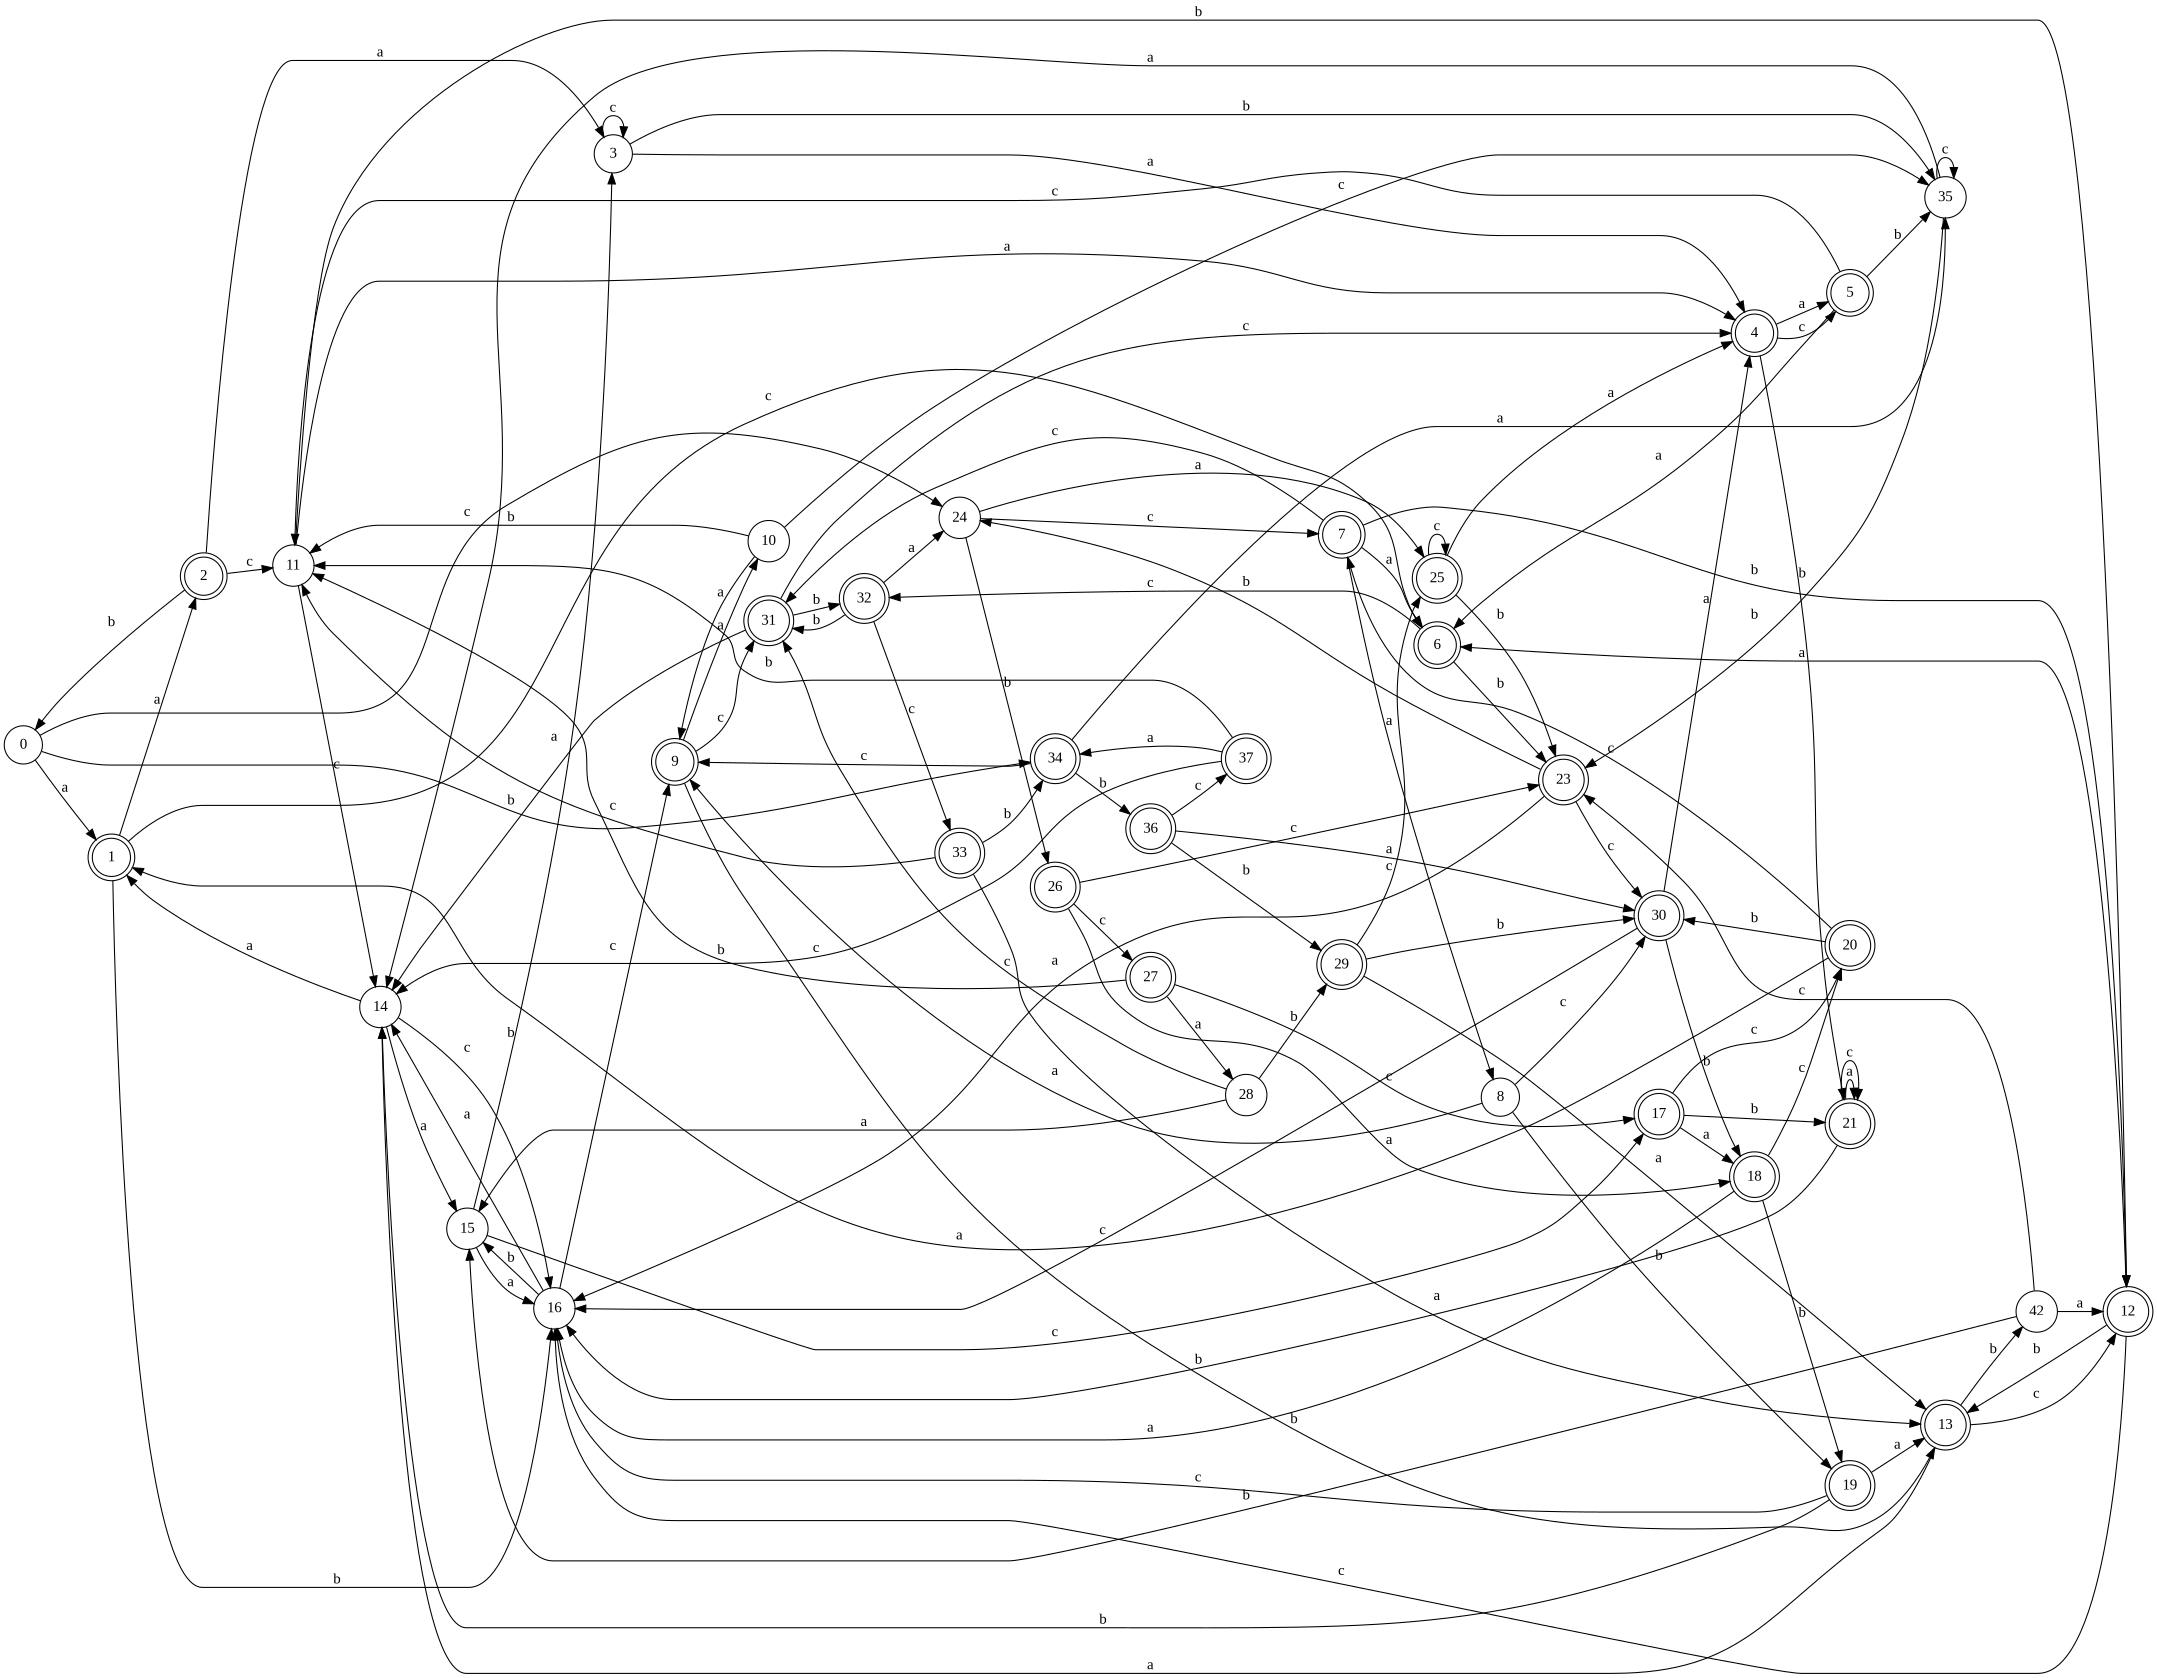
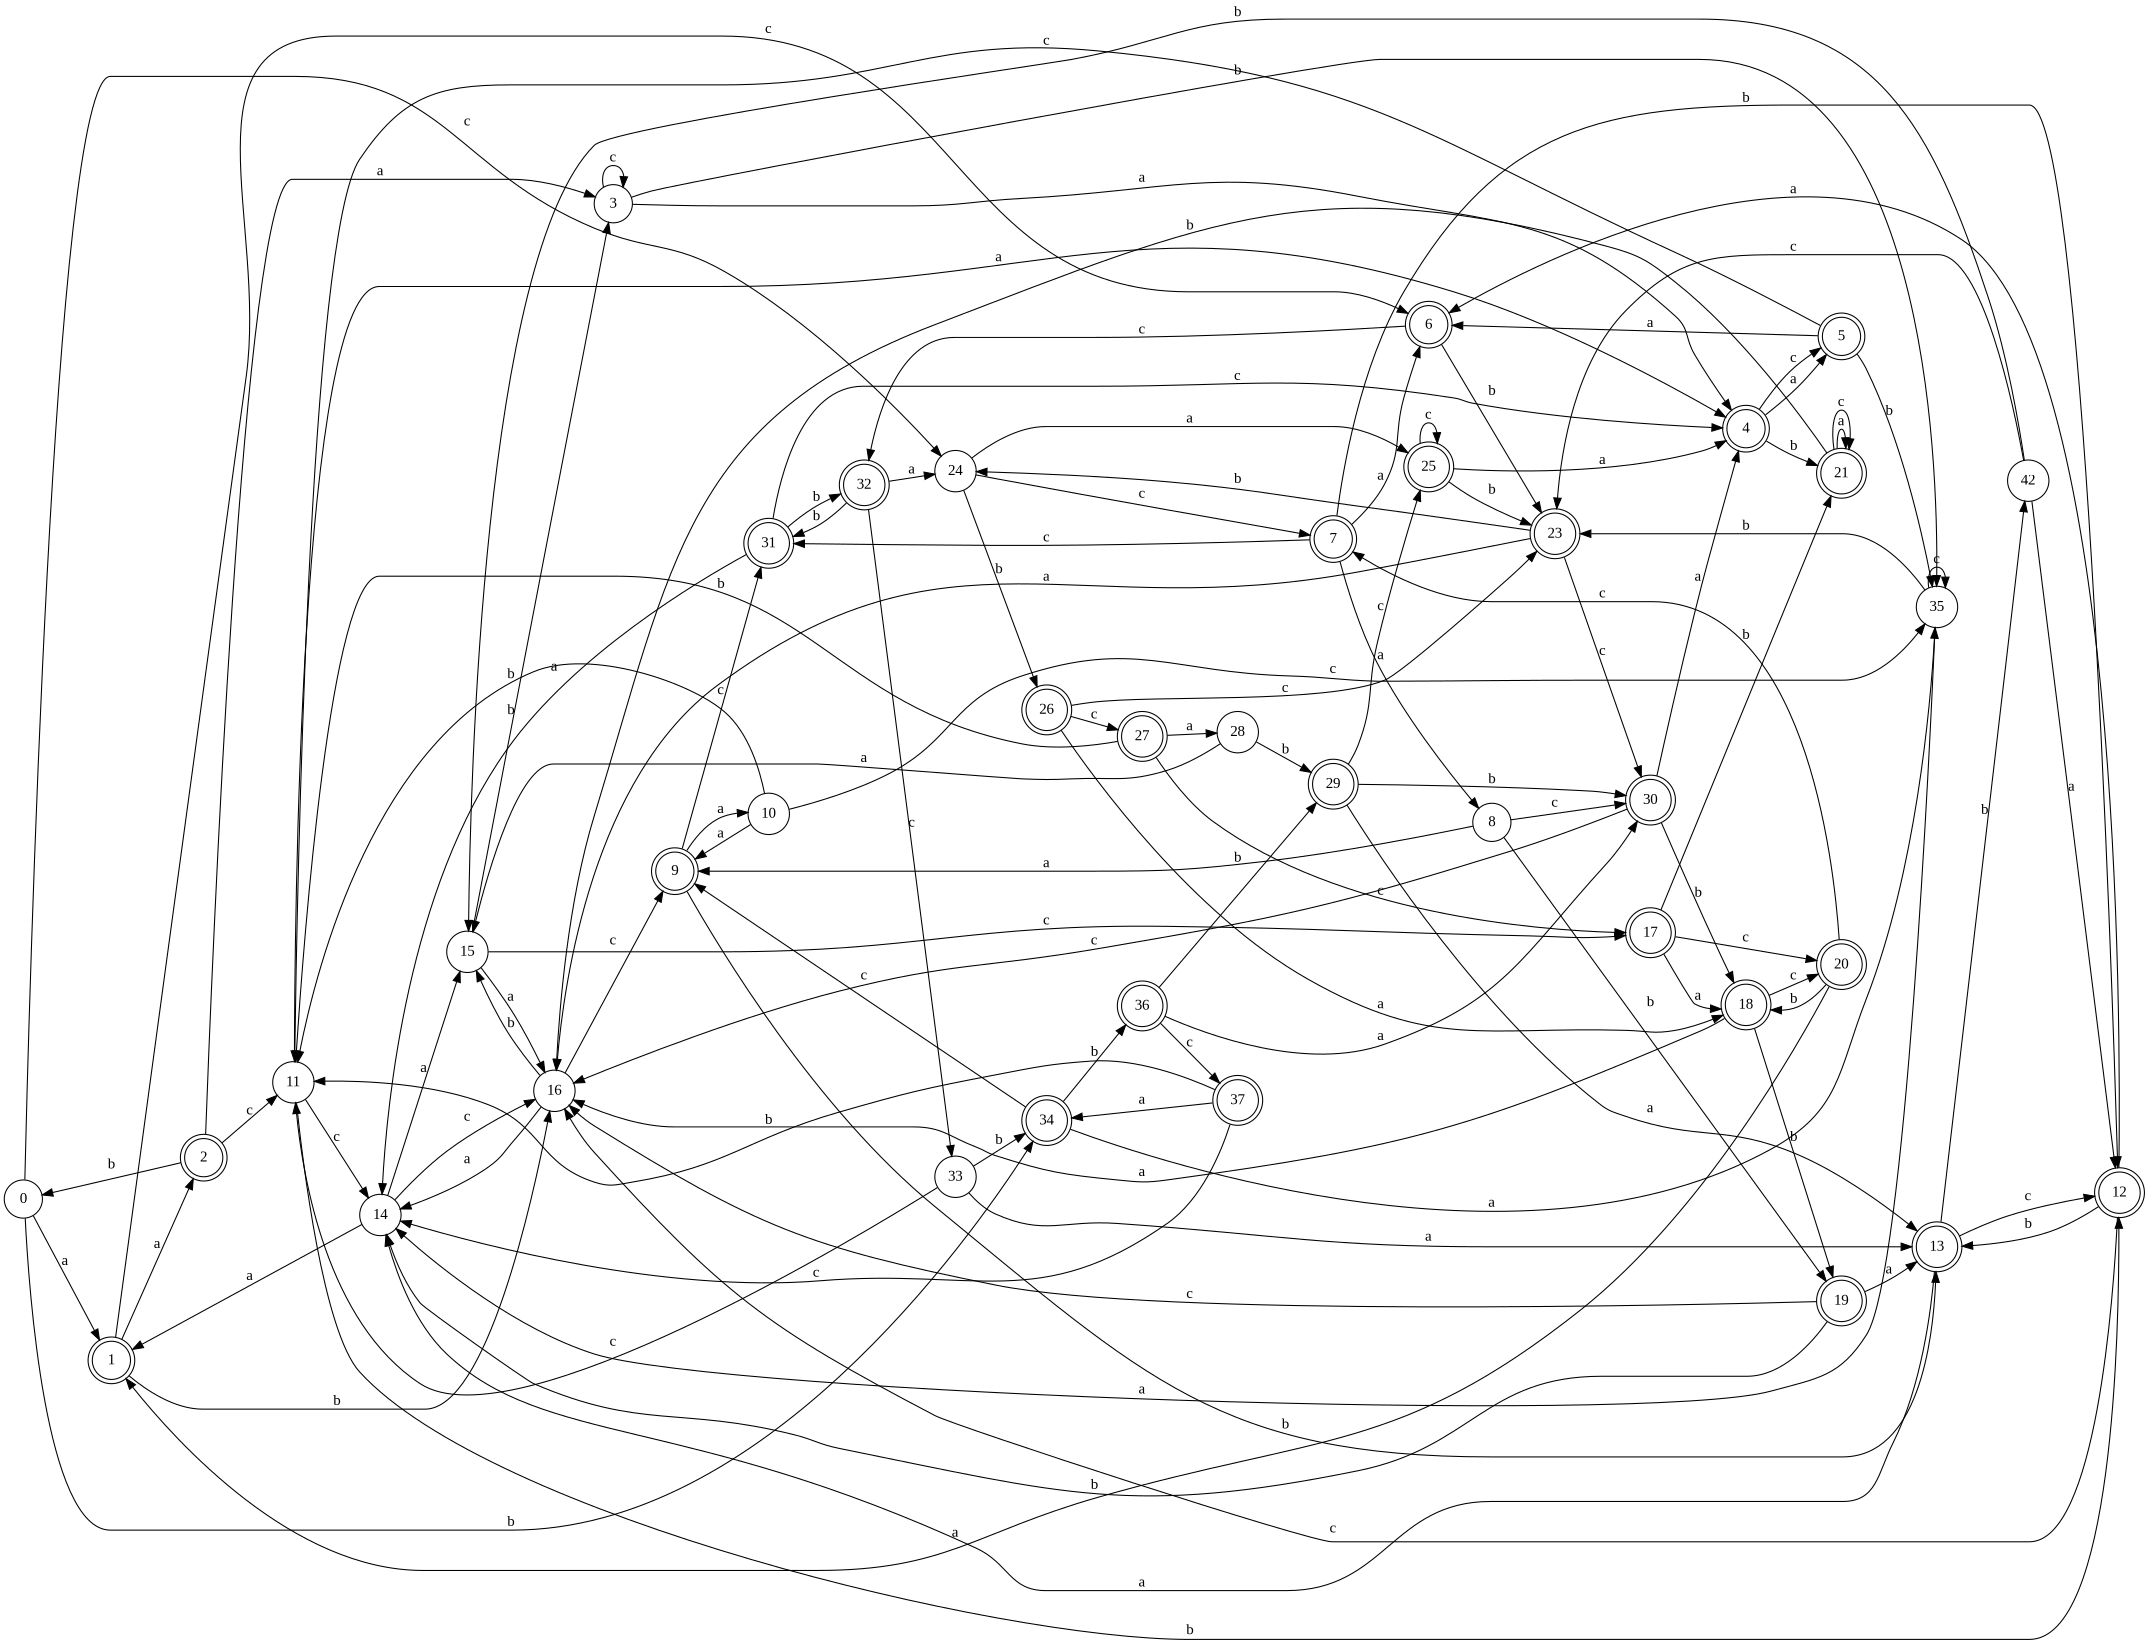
(960, 853) -> (956, 1177)
(952, 925) -> none
(1760, 931) -> (1806, 1002)
